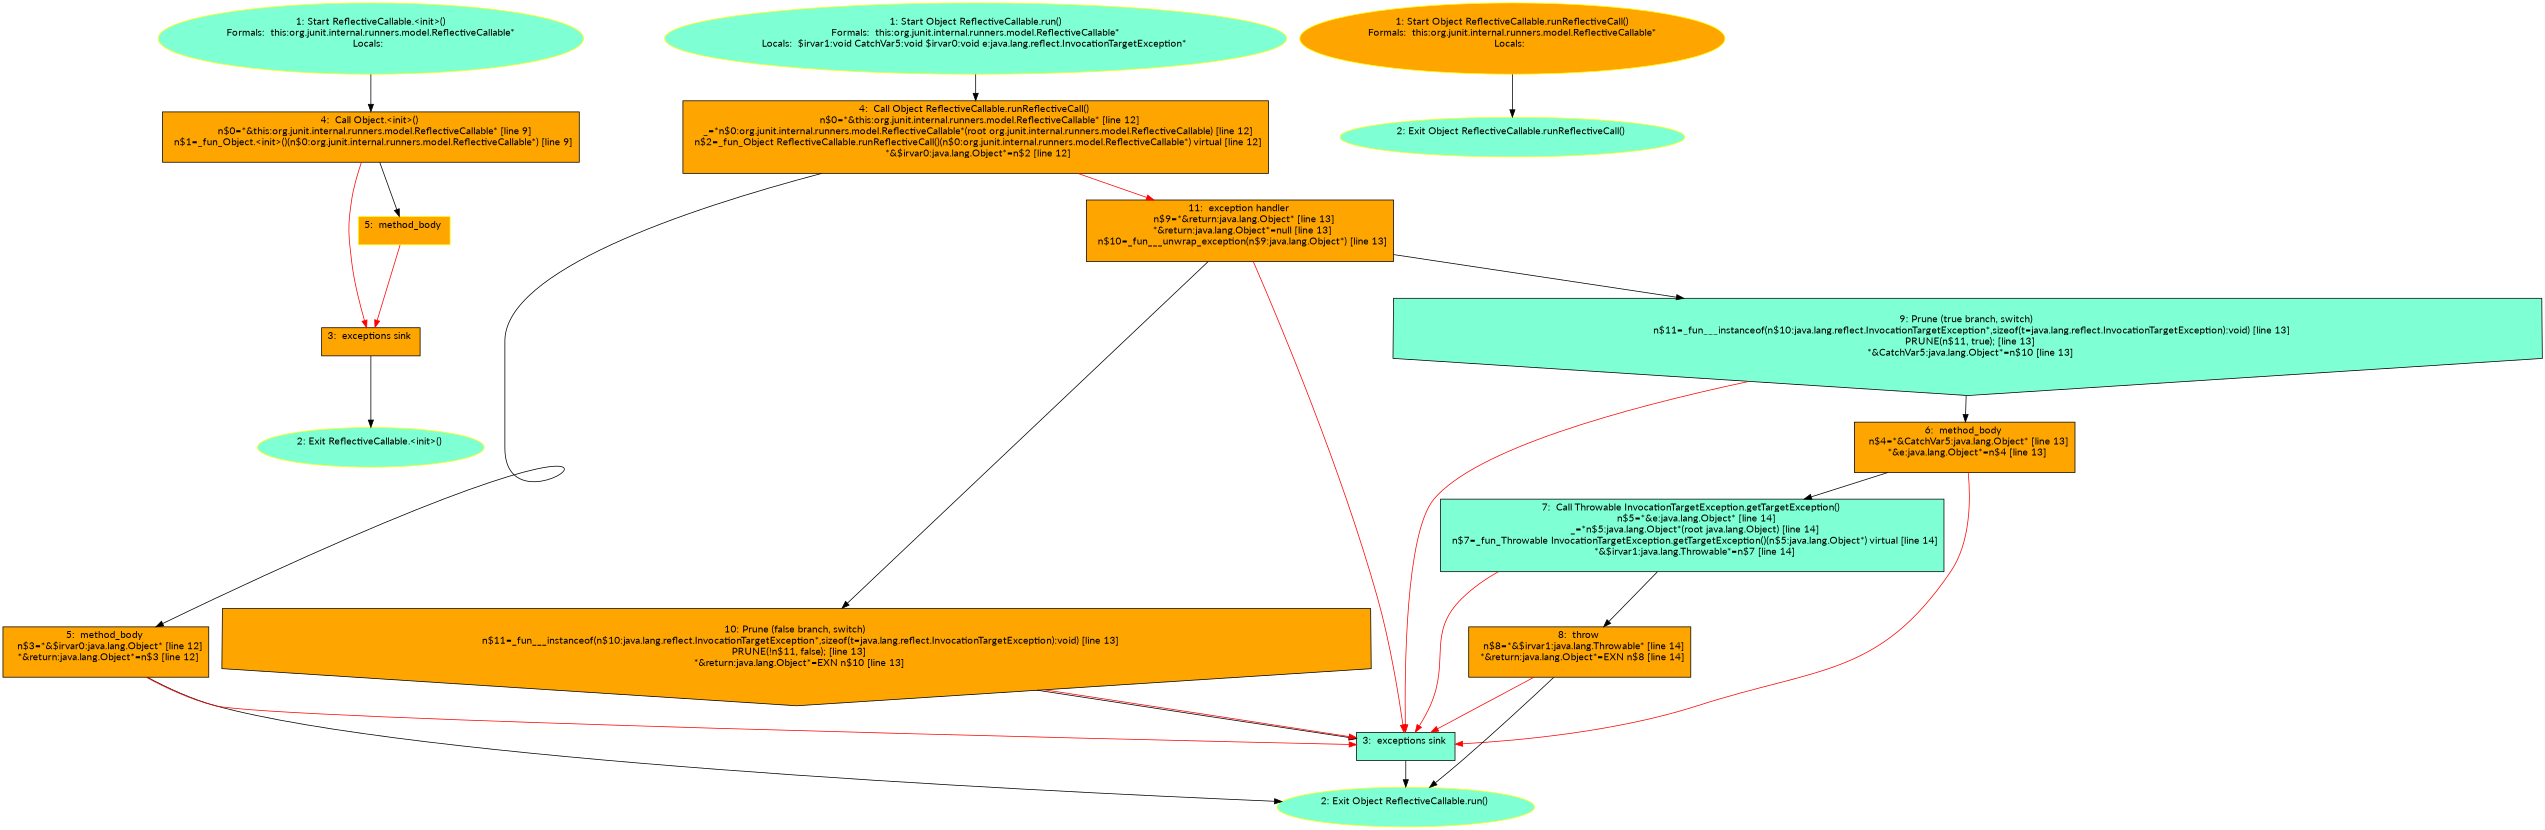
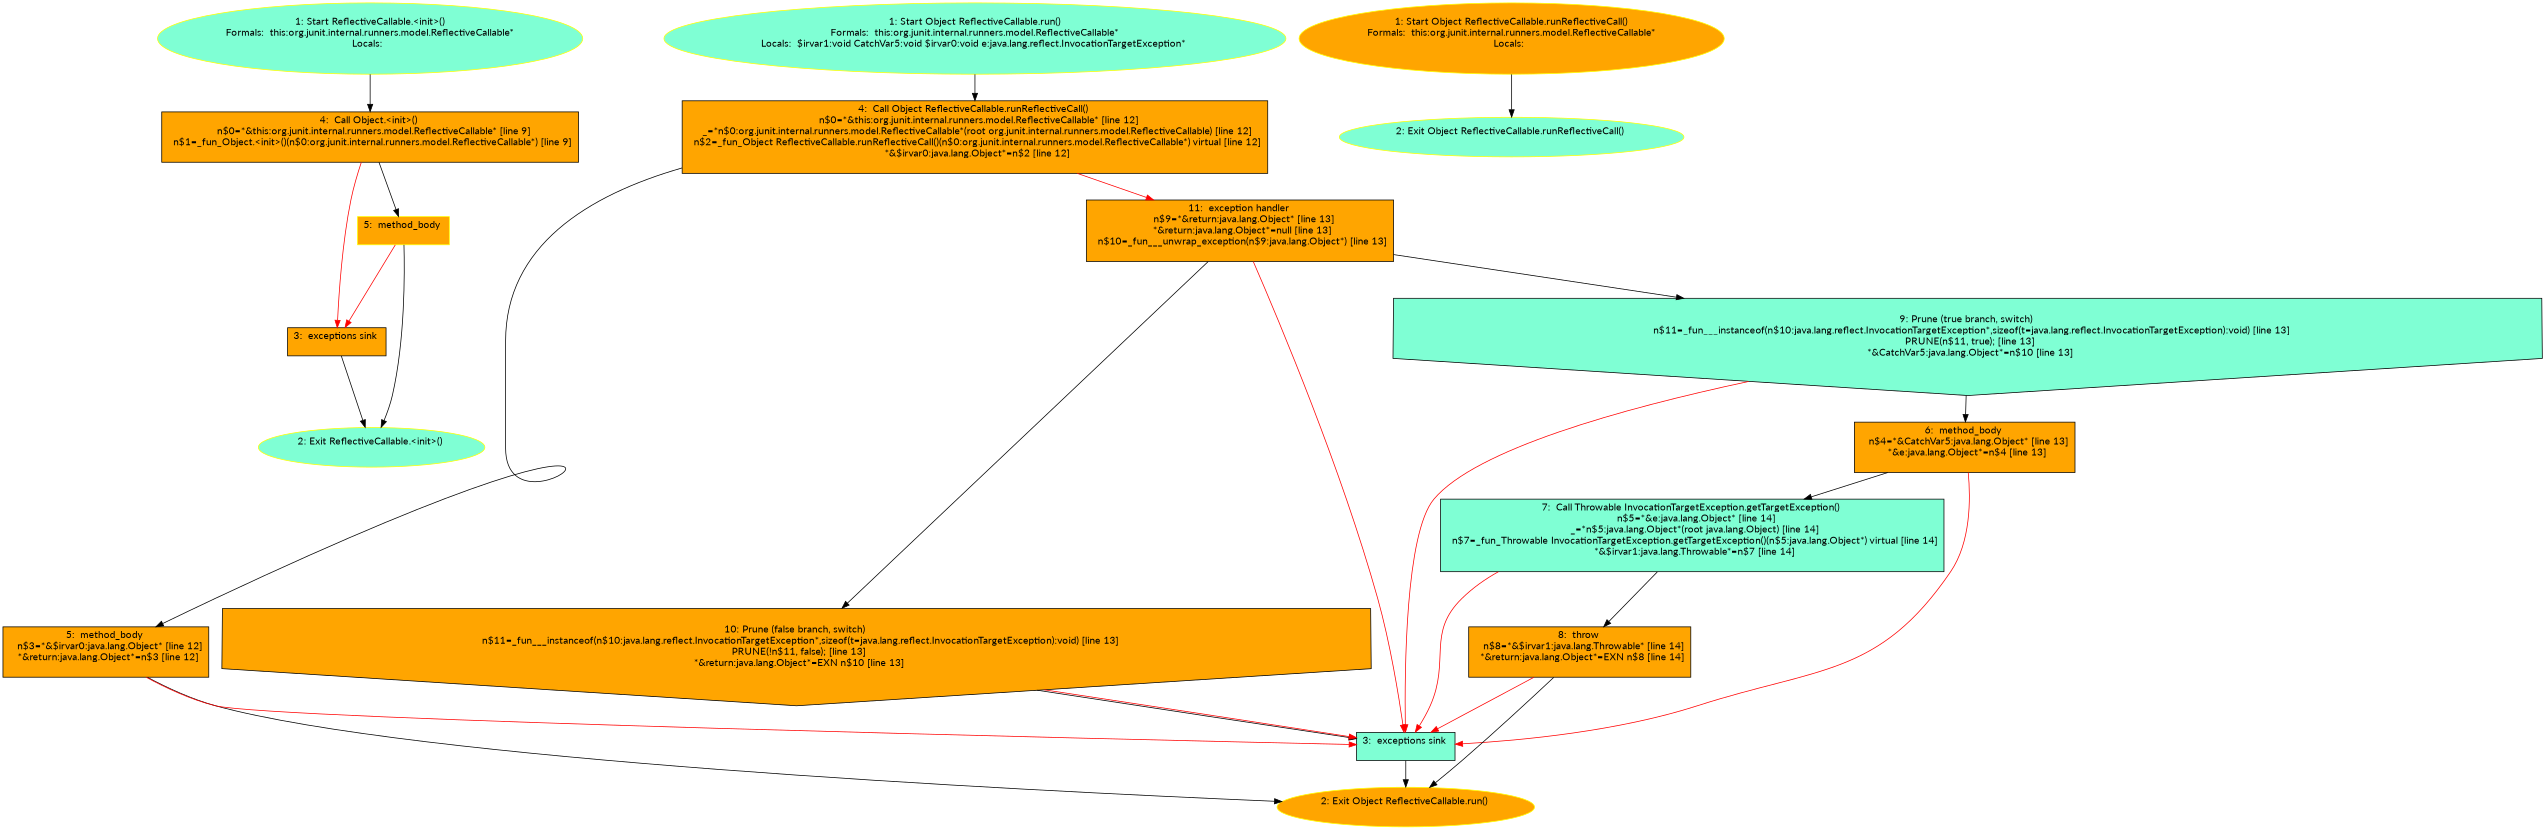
none -> (402, 334)
(1406, 807) -> (1406, 807)
